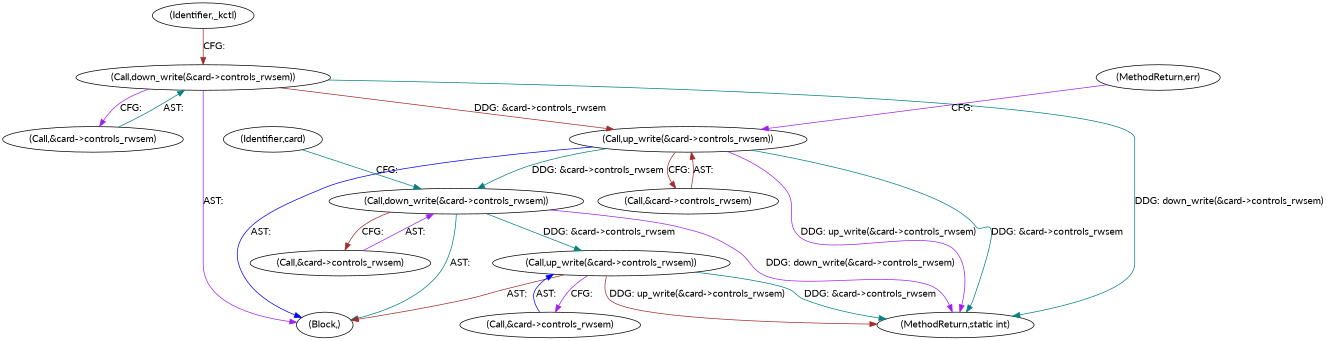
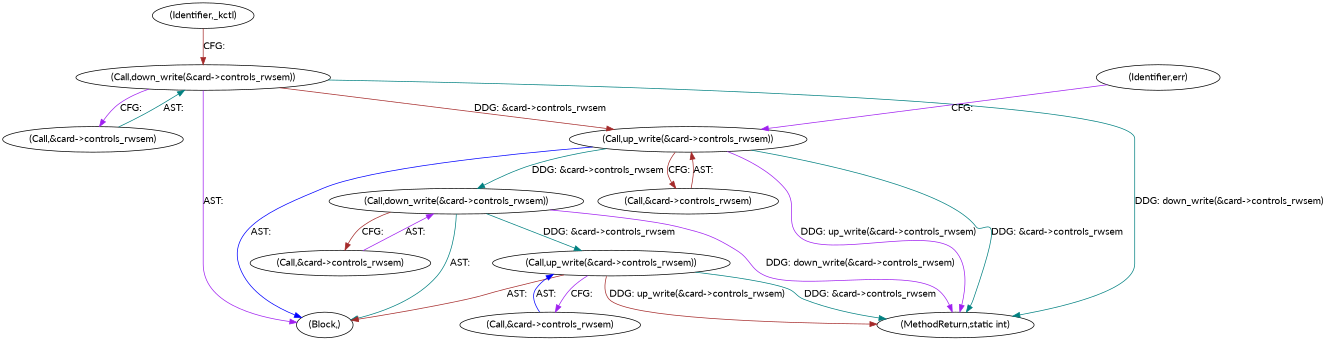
(1158, 78) -> (1158, 78)
(273, 139) -> none
